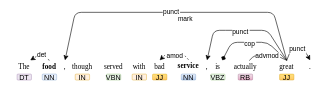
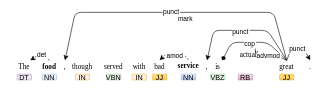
(246, 66) -> (252, 54)
